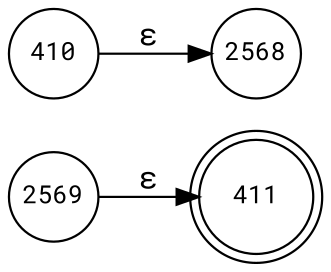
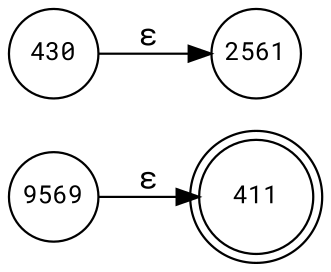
(54, 54) -> (54, 54)
(256, 54) -> (256, 54)
(54, 197) -> (54, 197)
